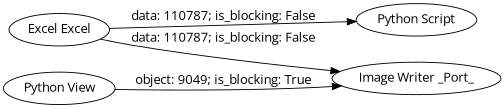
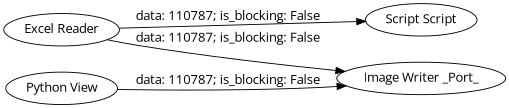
(417, 20) -> (421, 20)
(59, 30) -> (62, 30)
(224, 81) -> (228, 81)
